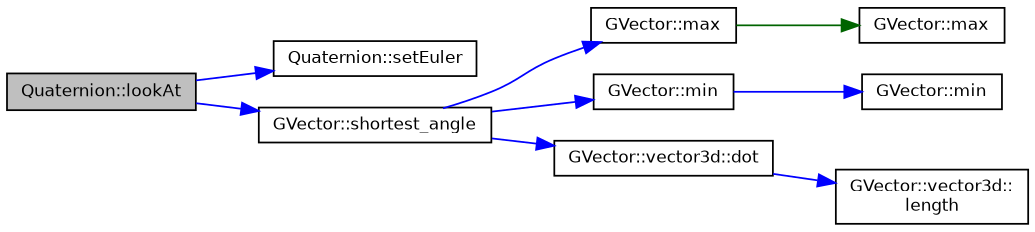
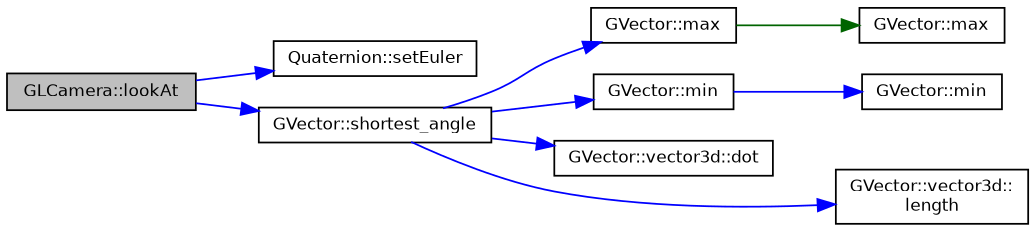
(101, 92) -> (101, 92)
(795, 177) -> (610, 200)
